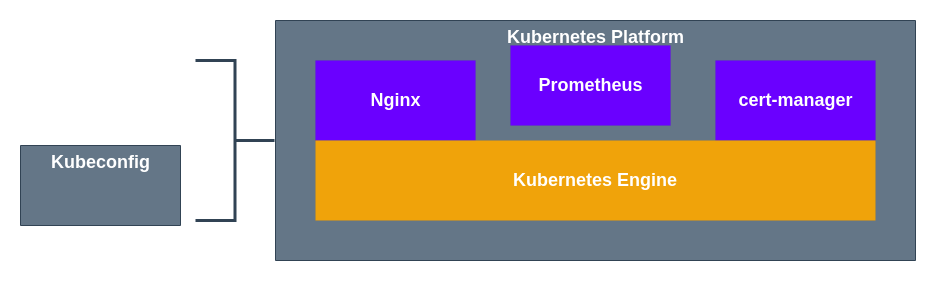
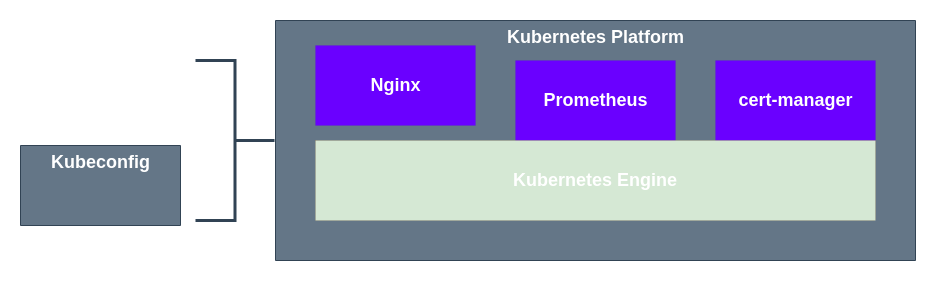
(591, 86) -> (596, 101)
(396, 101) -> (396, 86)
(596, 181) -> (596, 181)
